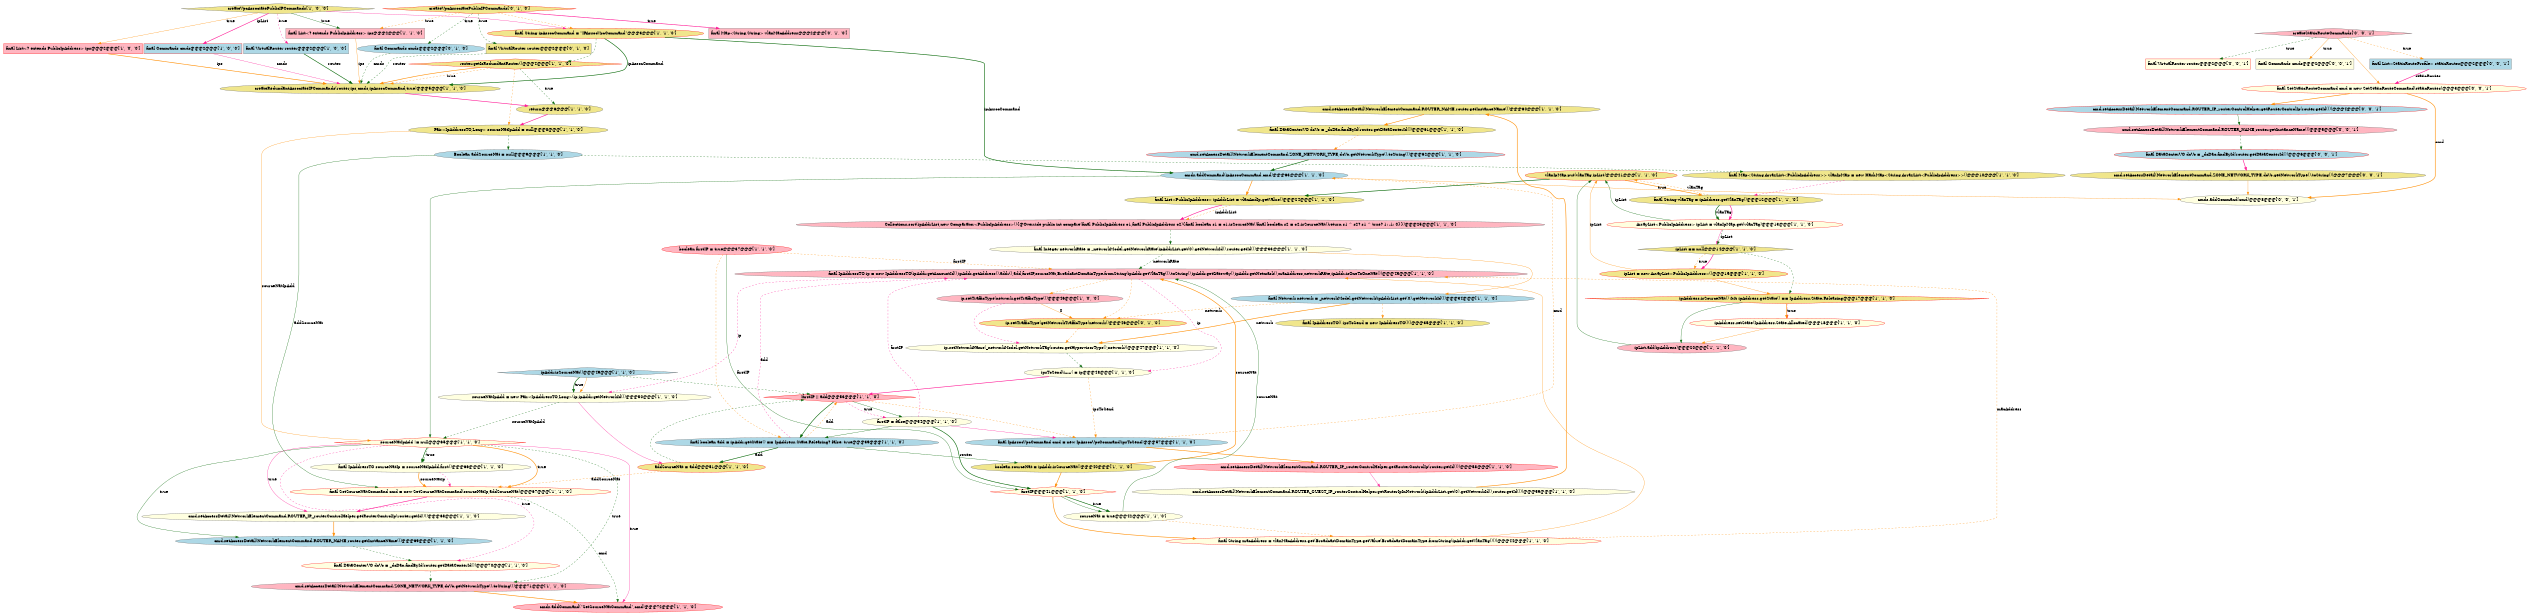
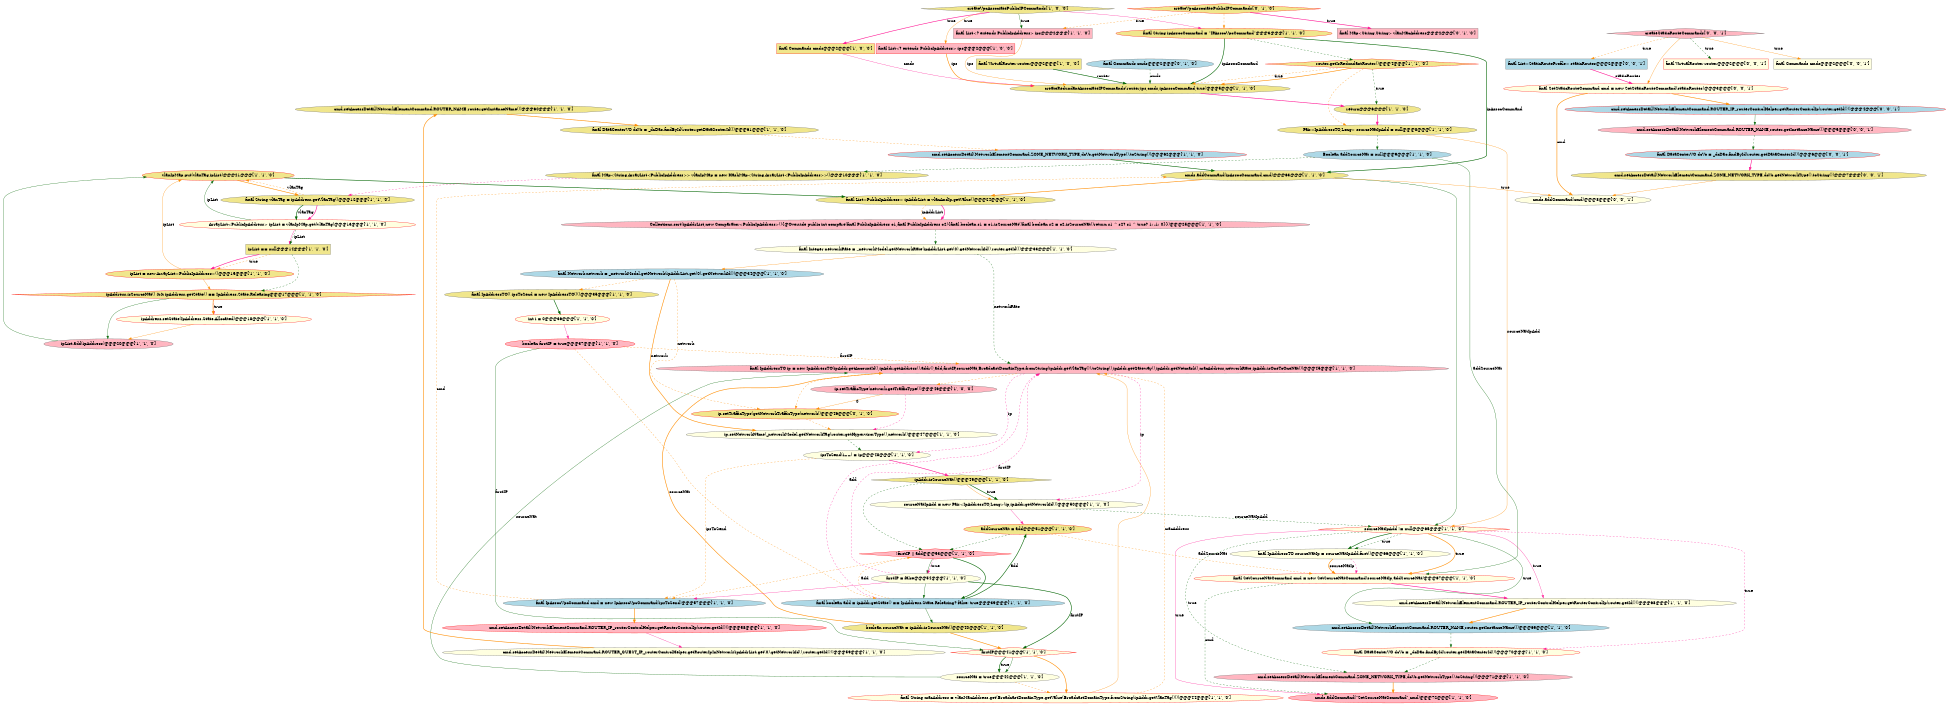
(263, 21) -> (952, 21)
(451, 28) -> none
(279, 29) -> none
(193, 49) -> (826, 49)
(296, 49) -> (1029, 64)
(539, 49) -> none
(1254, 175) -> (1255, 175)
(1716, 249) -> (288, 249)
none -> (562, 319)
(588, 373) -> (961, 480)
(961, 385) -> (917, 467)
(966, 455) -> (1077, 616)
